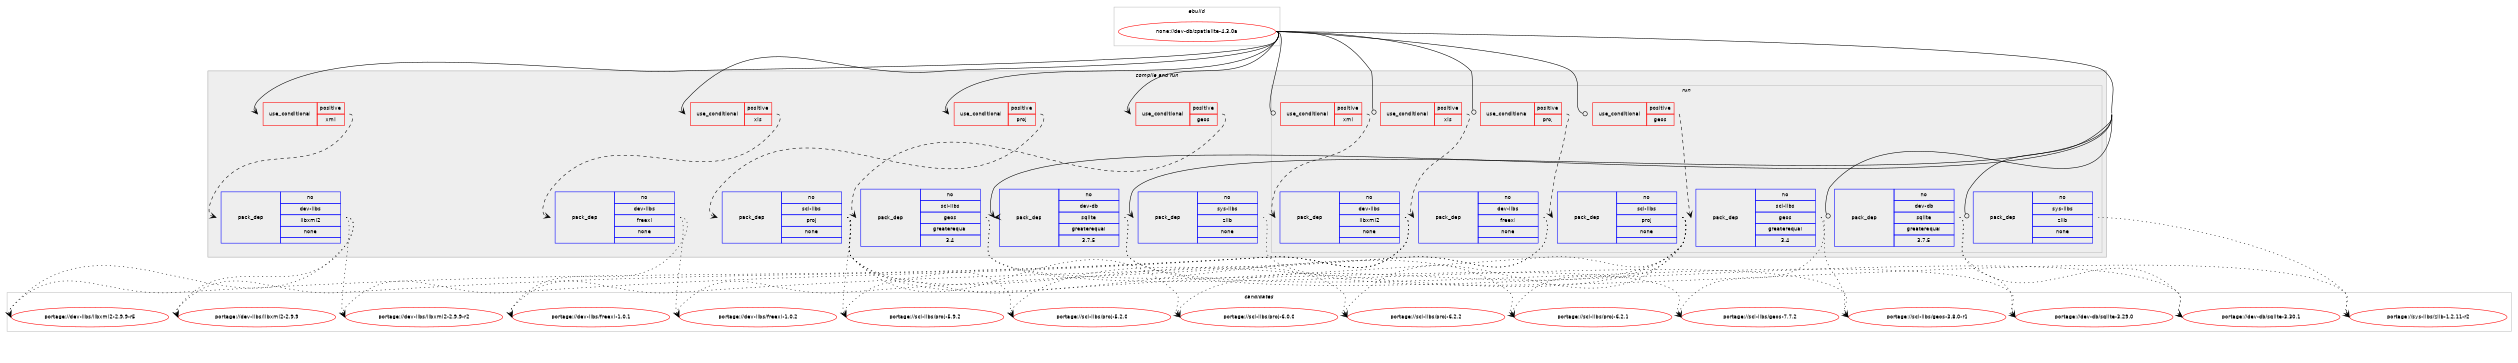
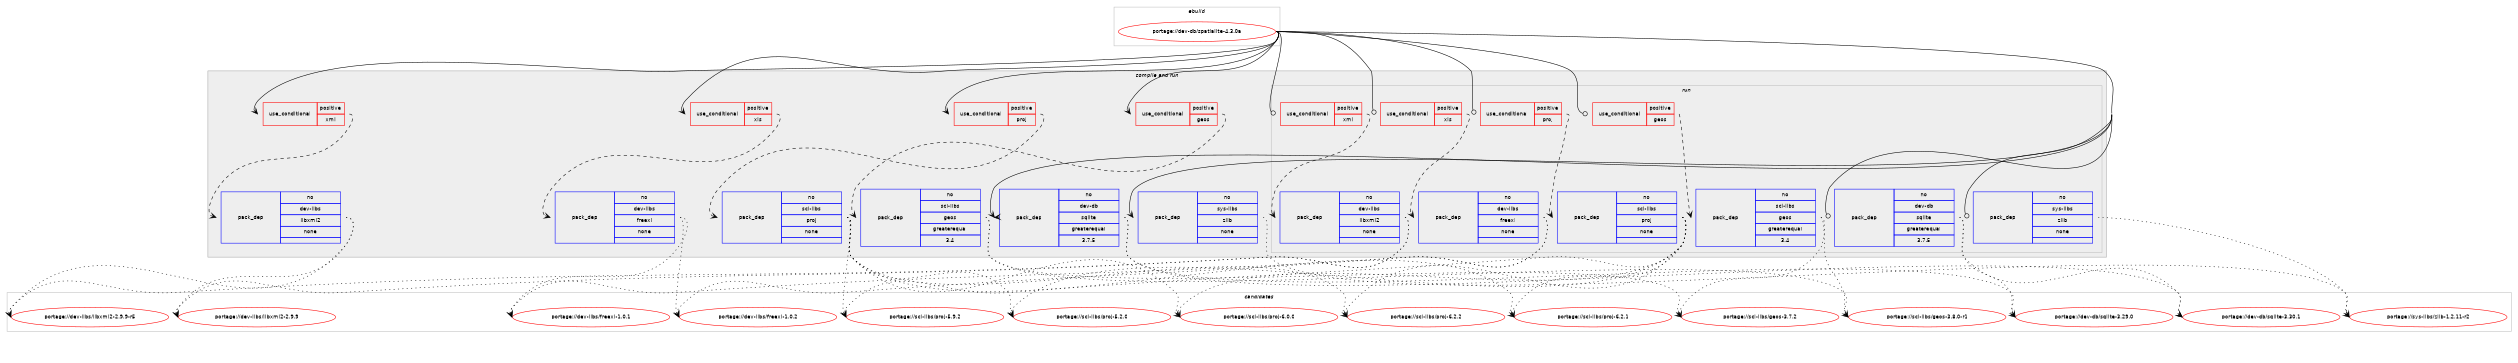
(1197, 32) -> (1197, 32)
(424, 317) -> none
(1760, 317) -> (1760, 317)
